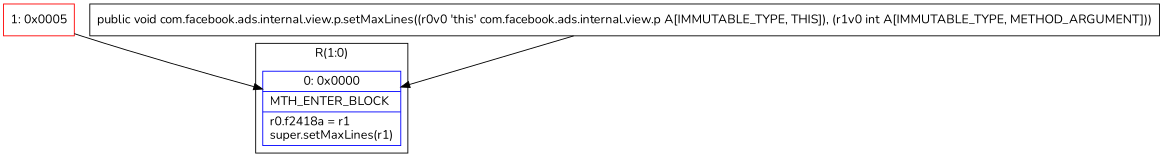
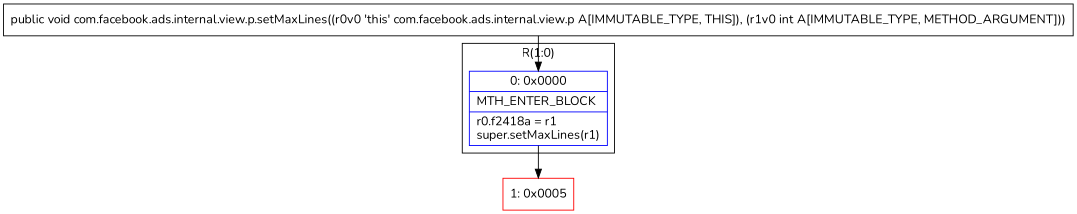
(164, 61) -> (538, 158)
